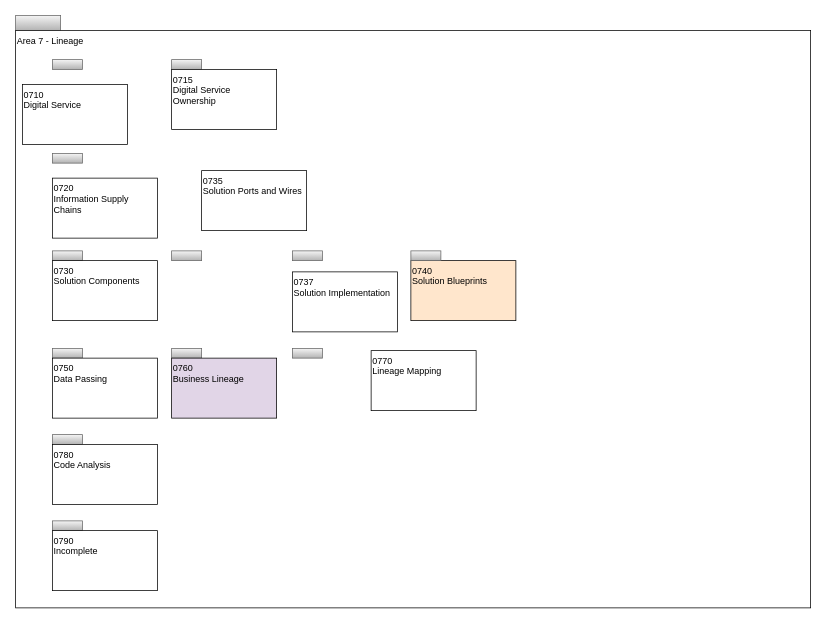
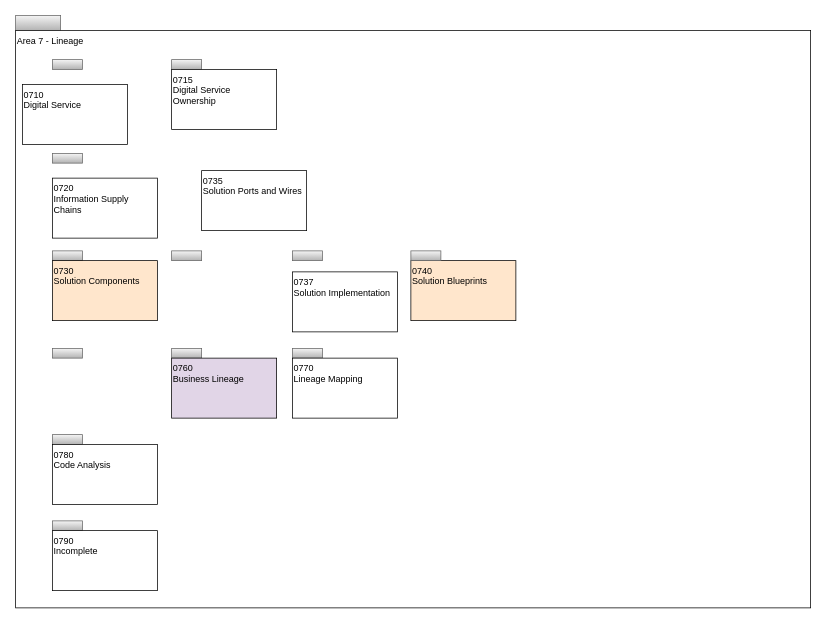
(105, 291) -> (105, 291)
(423, 381) -> (345, 388)
(105, 388) -> none
